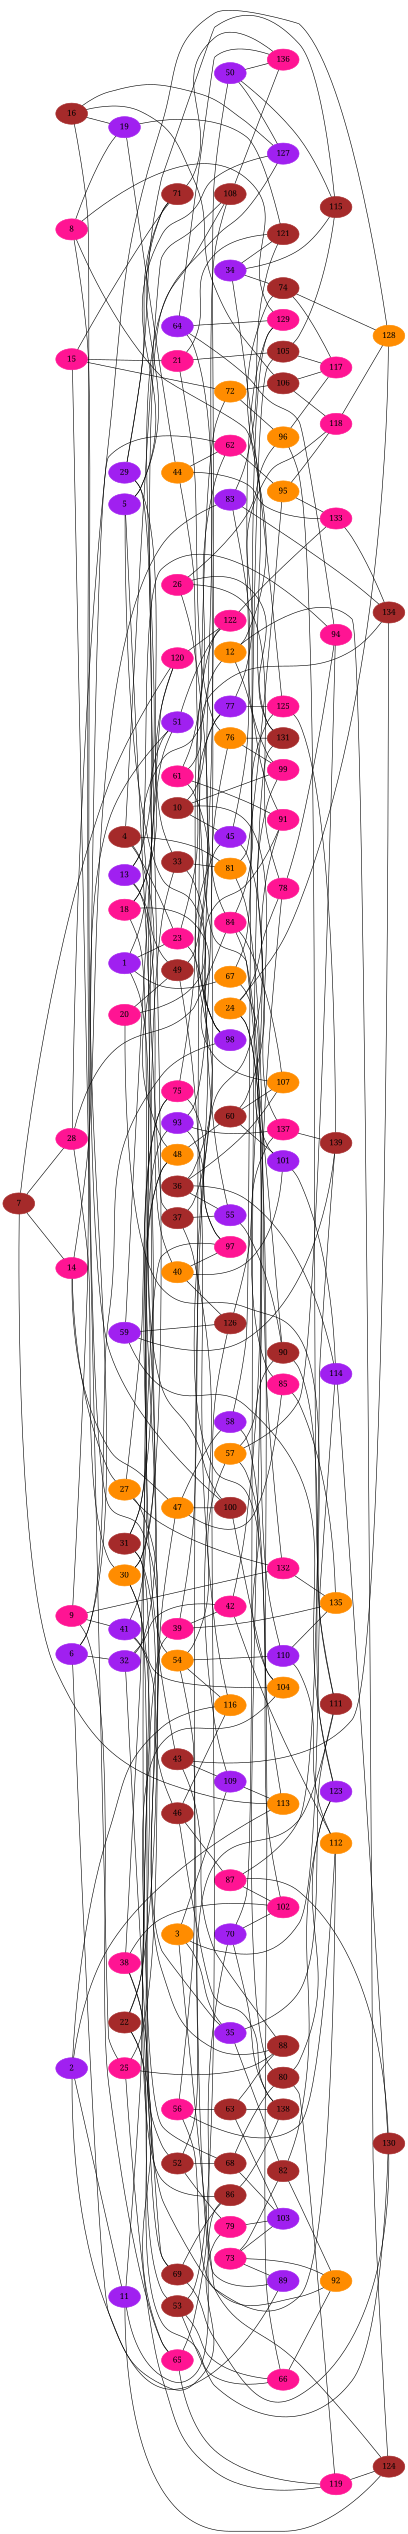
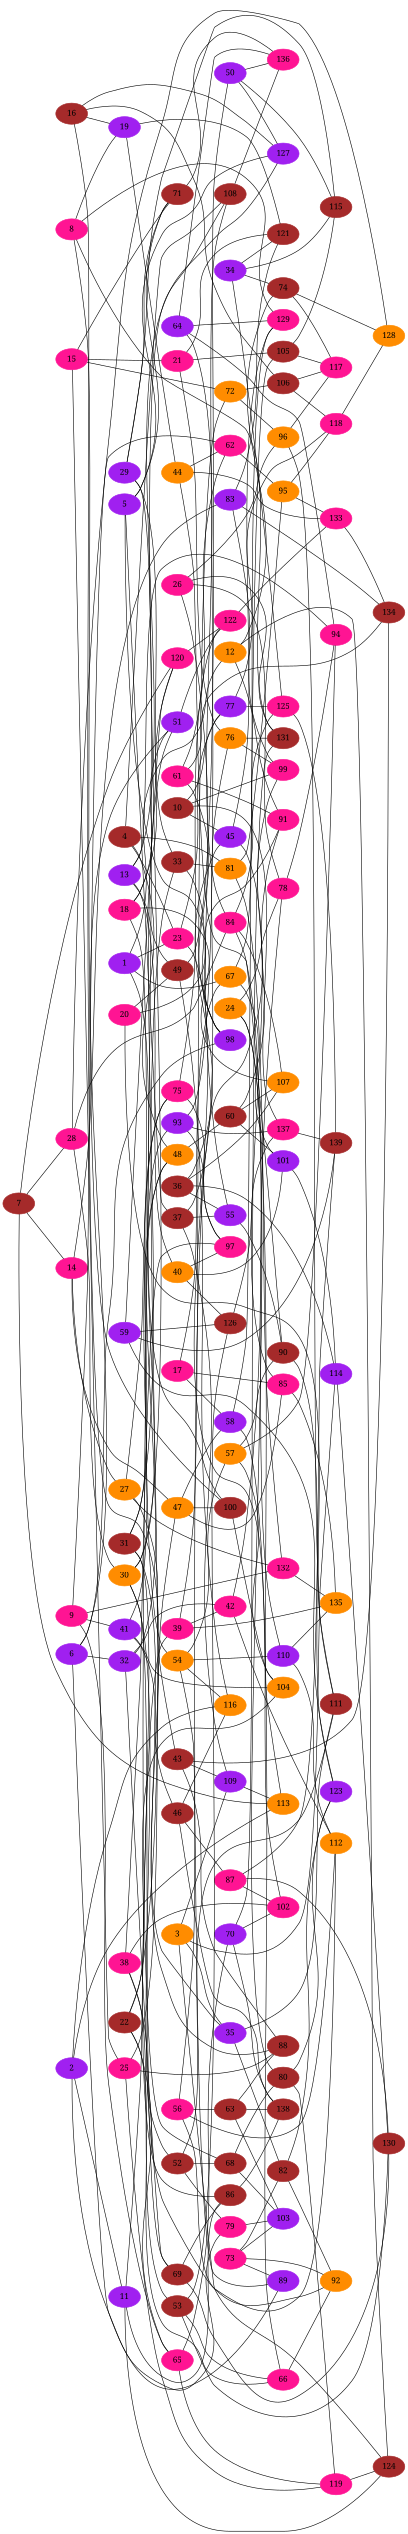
(360, 668) -> none
none -> (177, 1371)
